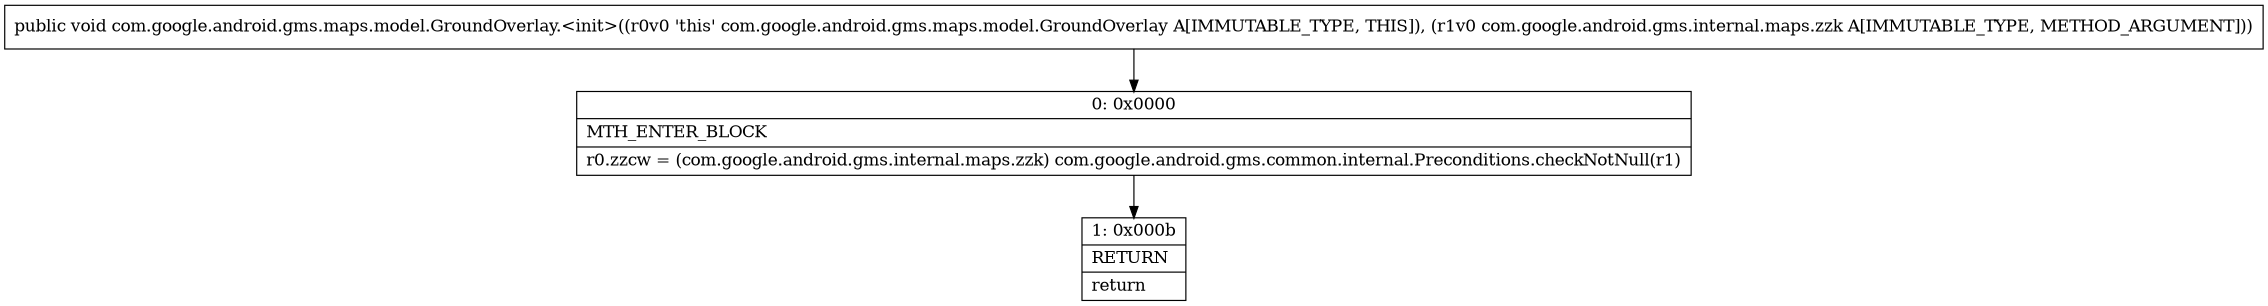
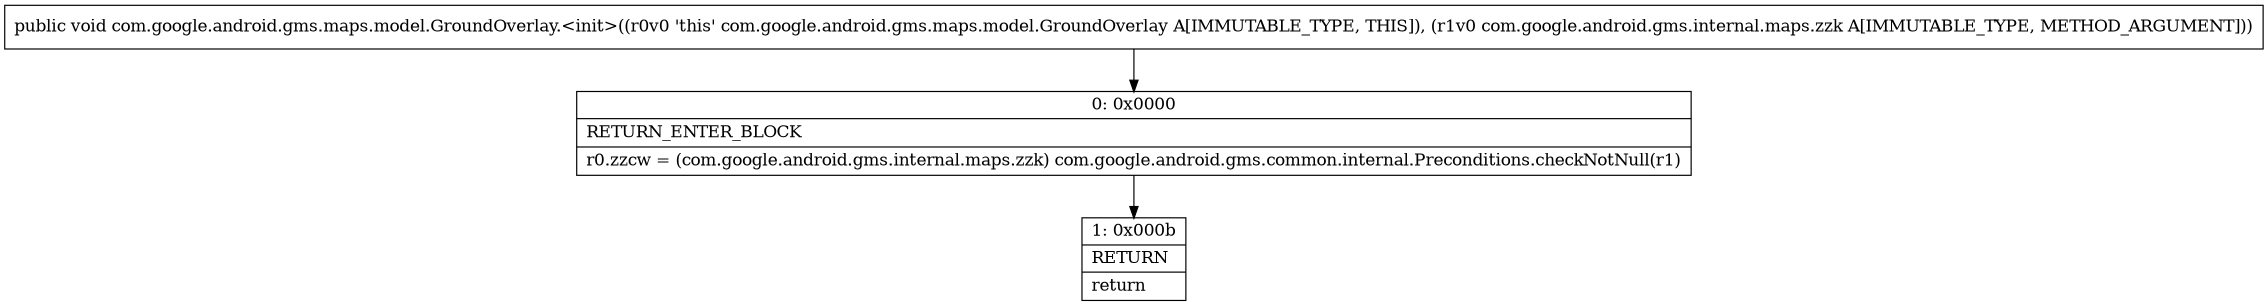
(677, 132) -> (694, 132)
